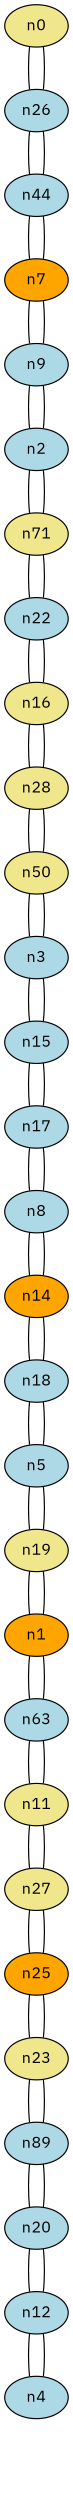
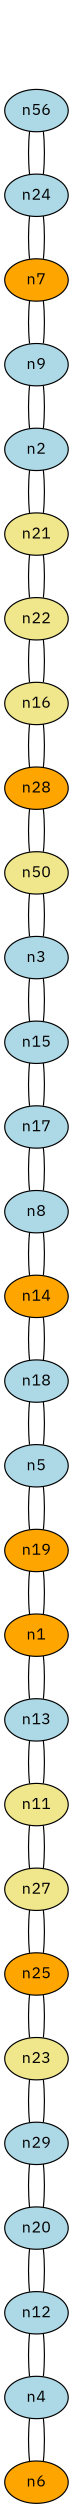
(36, 26) -> none
(36, 111) -> (36, 111)
(36, 195) -> (36, 195)
(36, 534) -> (36, 534)
(36, 619) -> (36, 619)
(36, 788) -> (36, 788)
(36, 1550) -> (36, 1550)
(36, 1720) -> (36, 1720)
(36, 2143) -> (36, 2143)
none -> (36, 2482)
